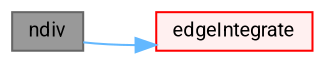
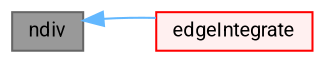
(109, 44) -> (130, 18)
